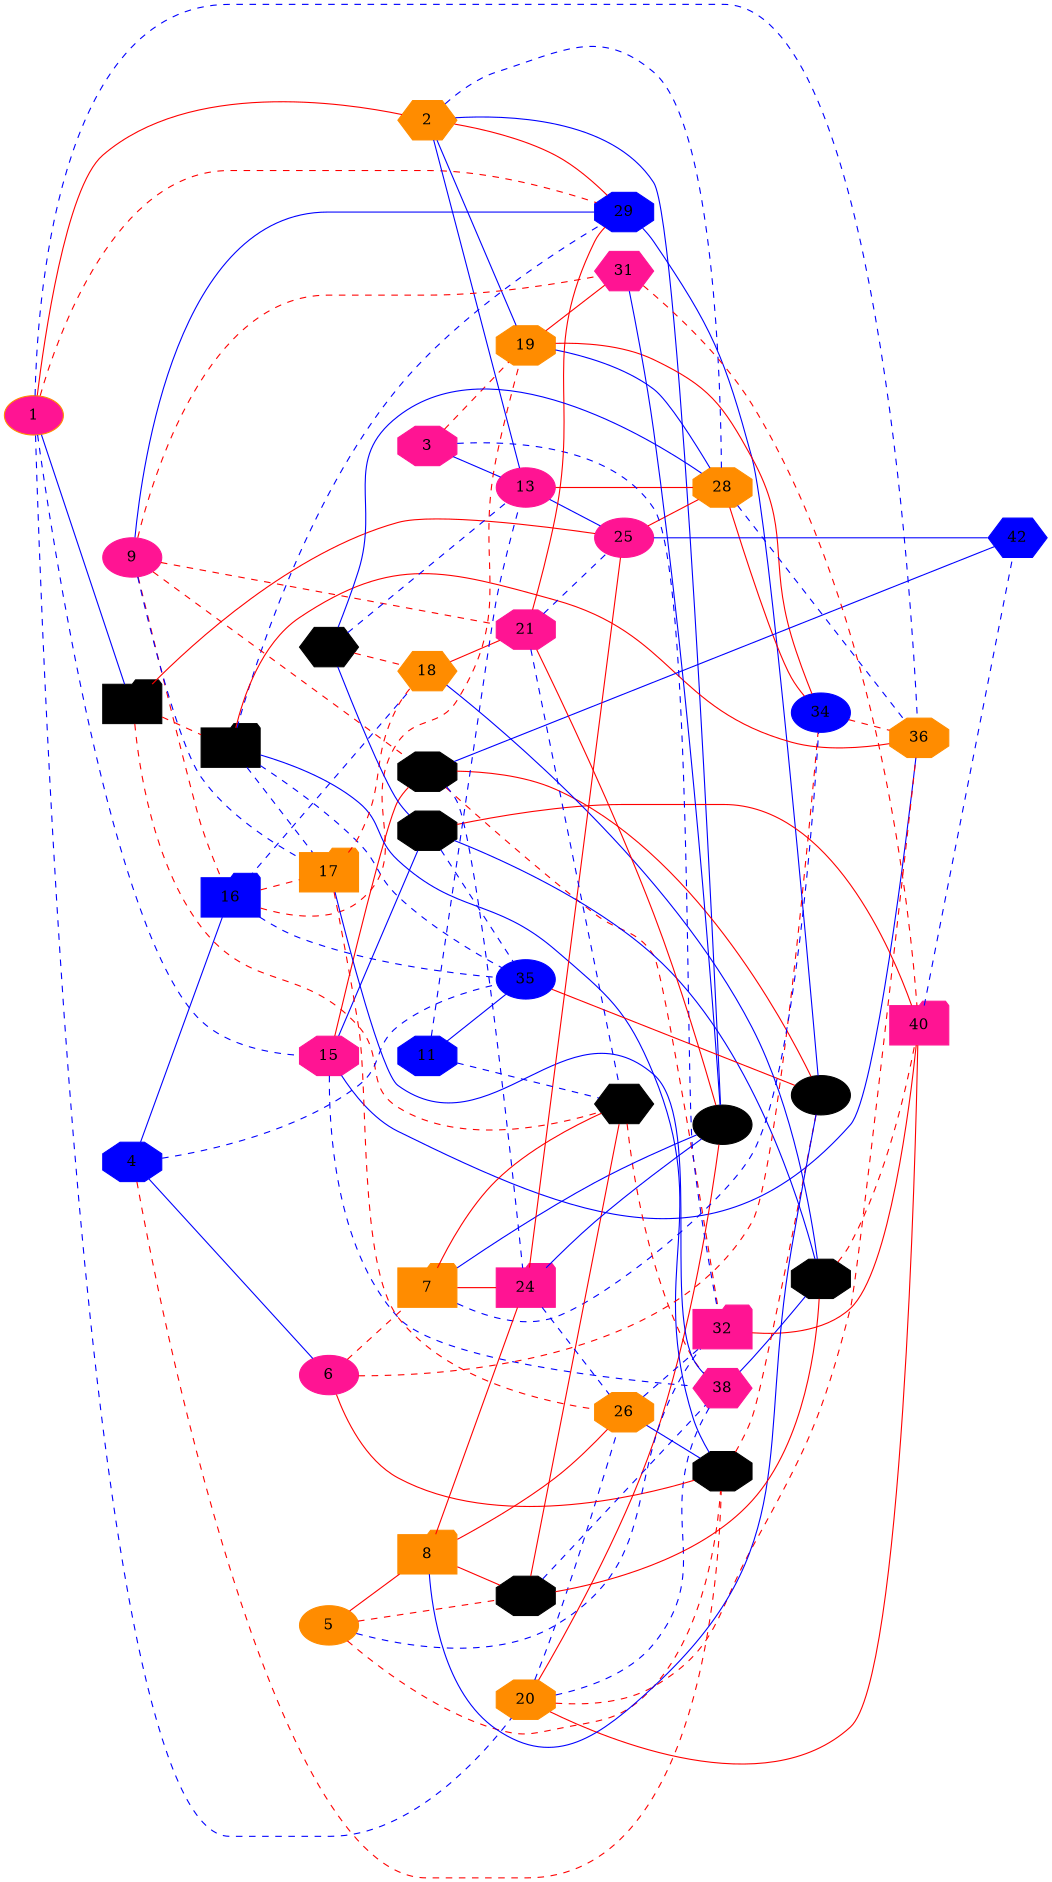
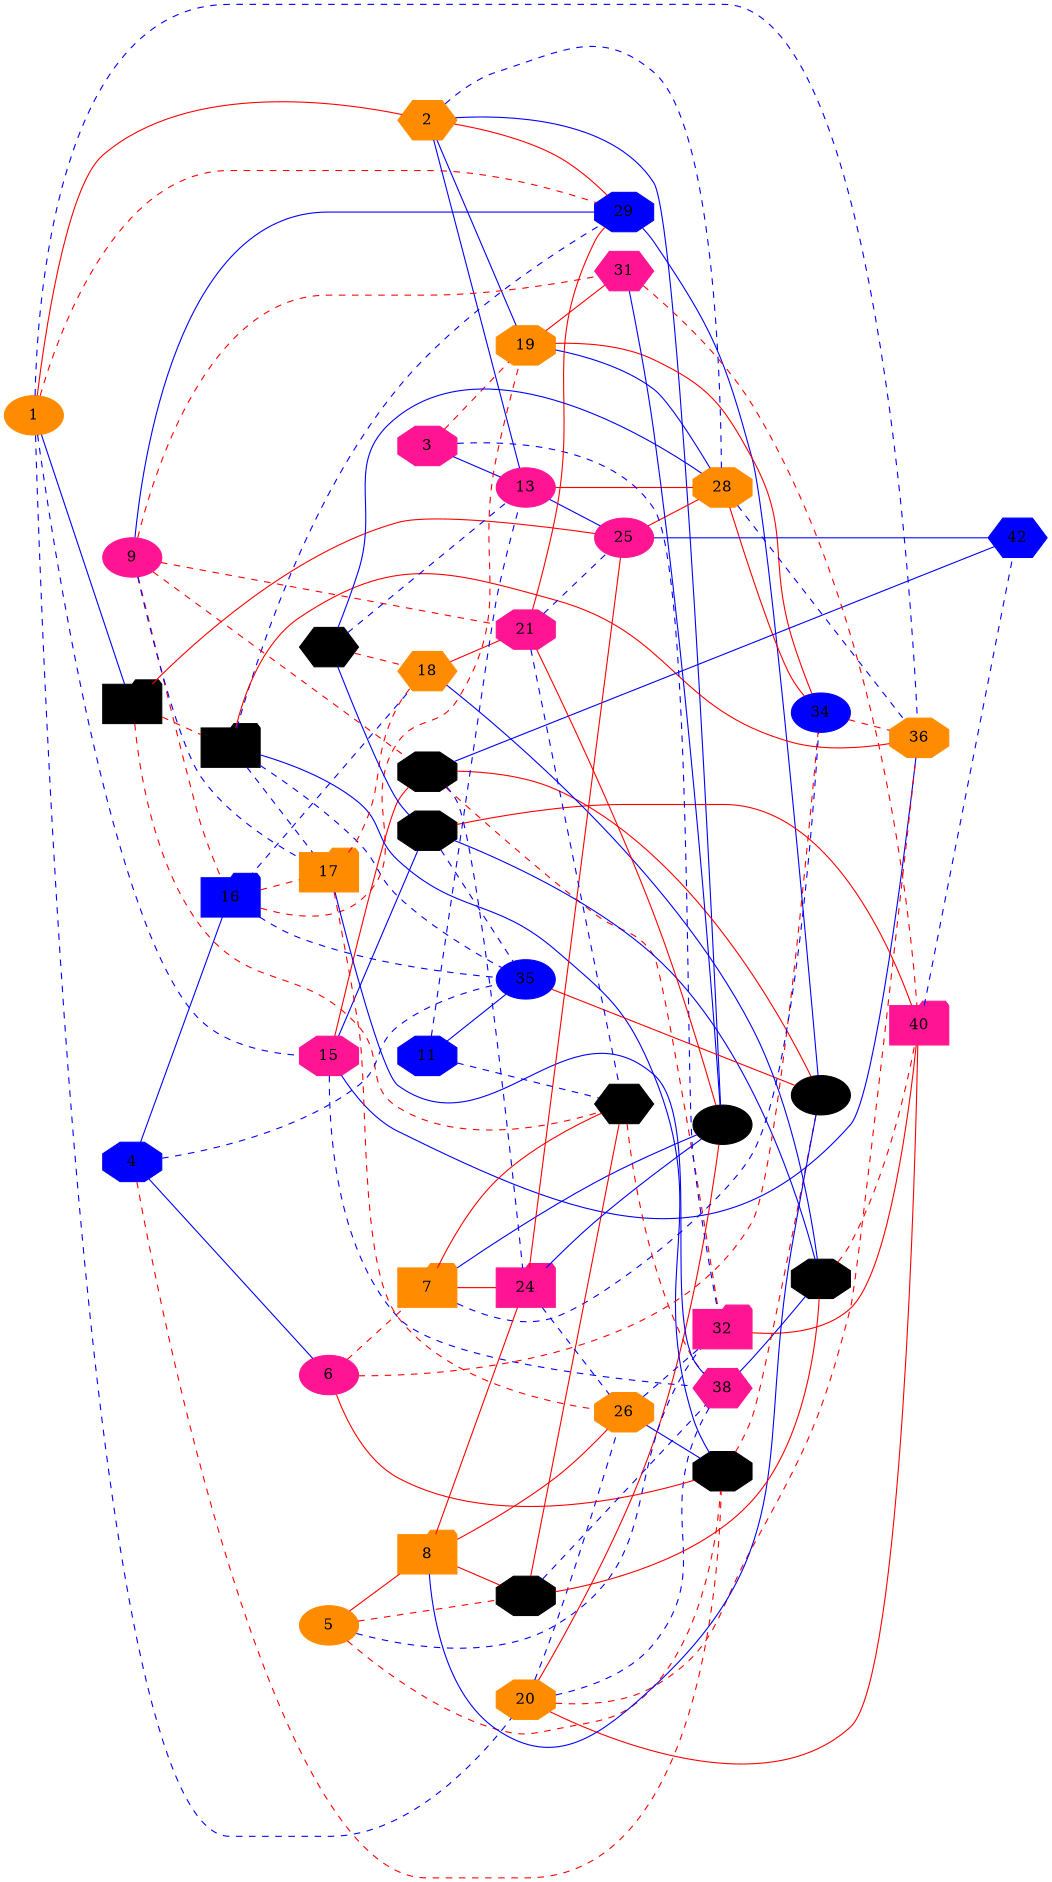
(34, 415) -> (34, 415)
